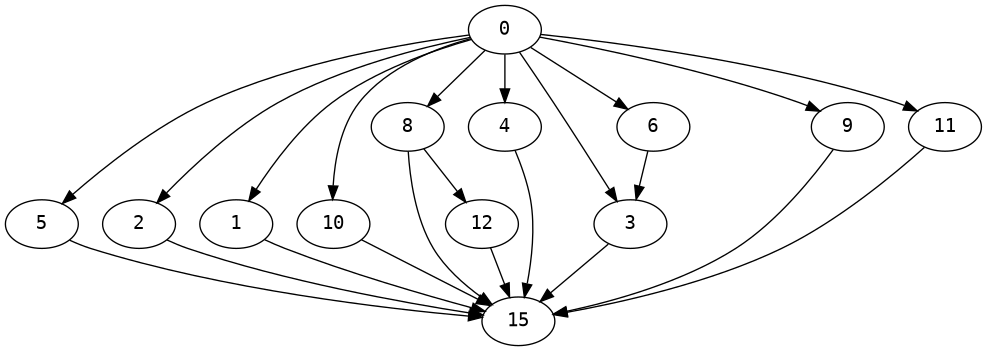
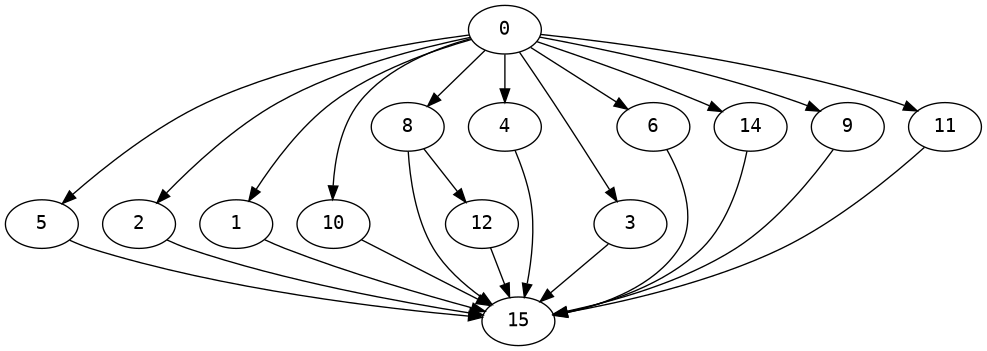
none -> (751, 127)
(644, 169) -> (670, 259)
